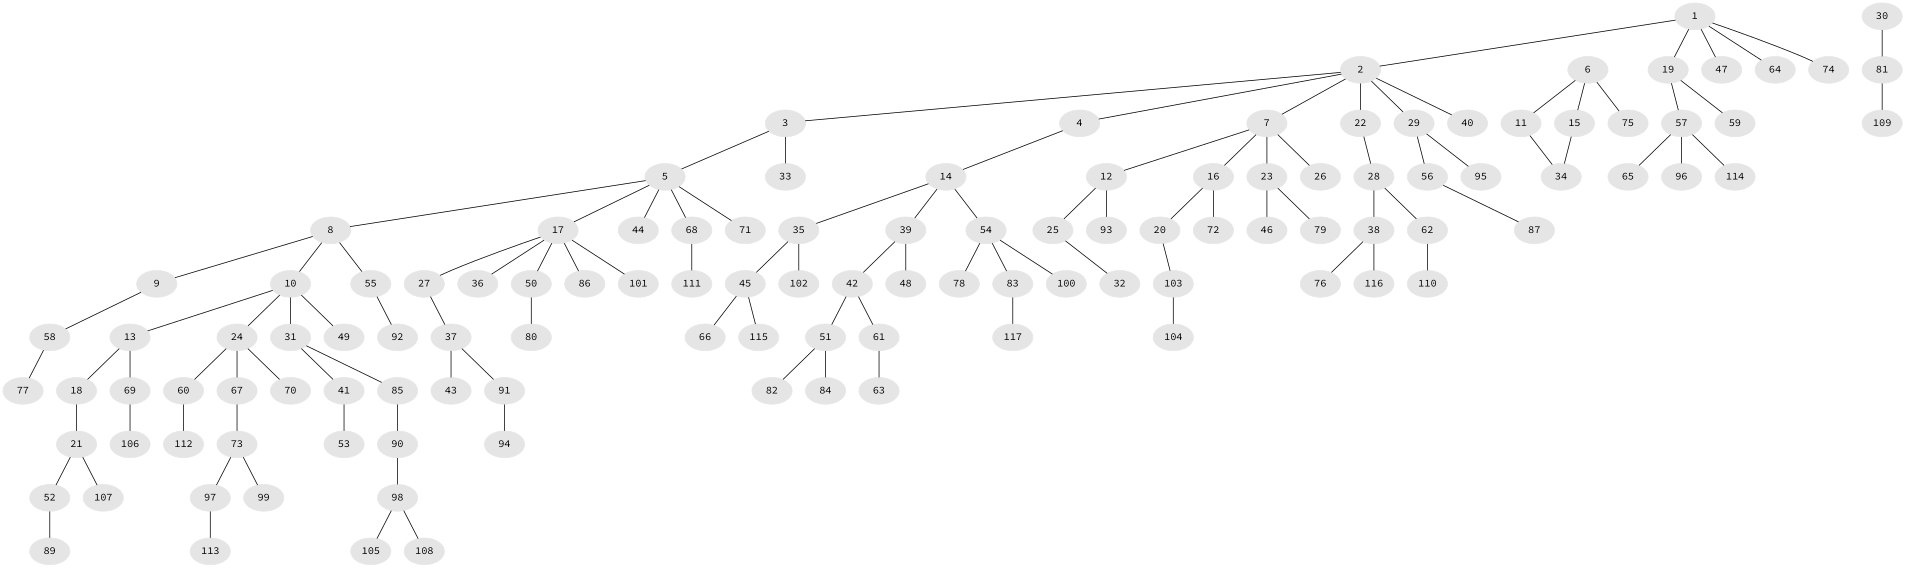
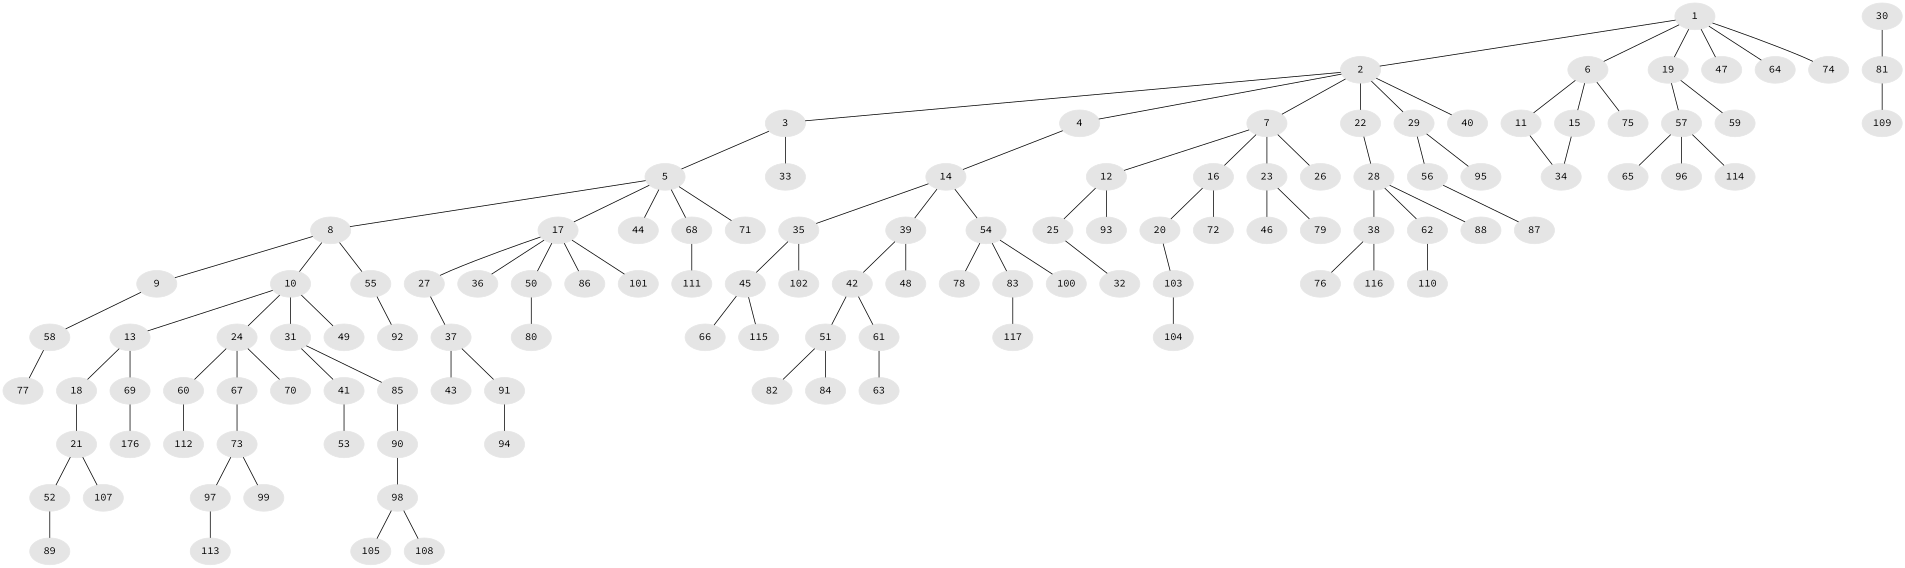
none -> (1641, 43)
none -> (1481, 230)
(130, 444) -> (130, 444)
